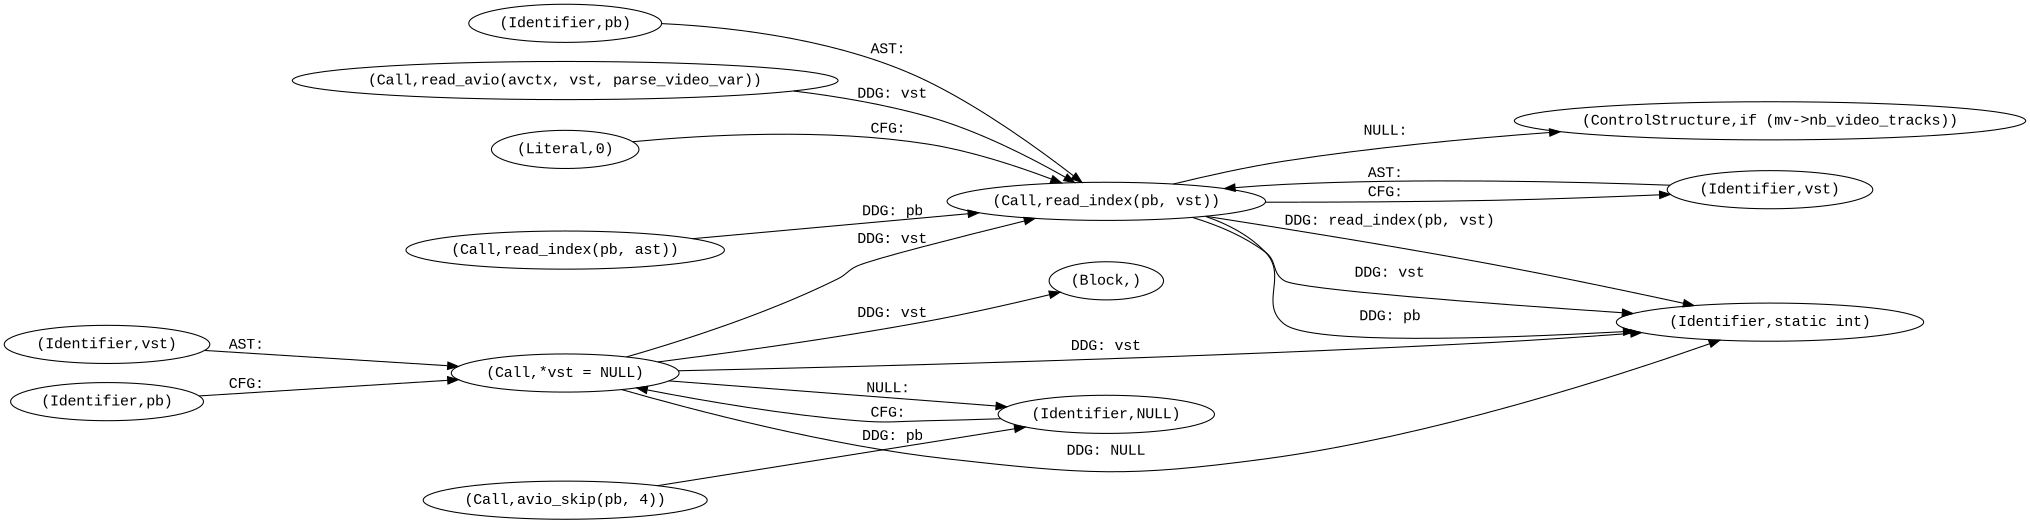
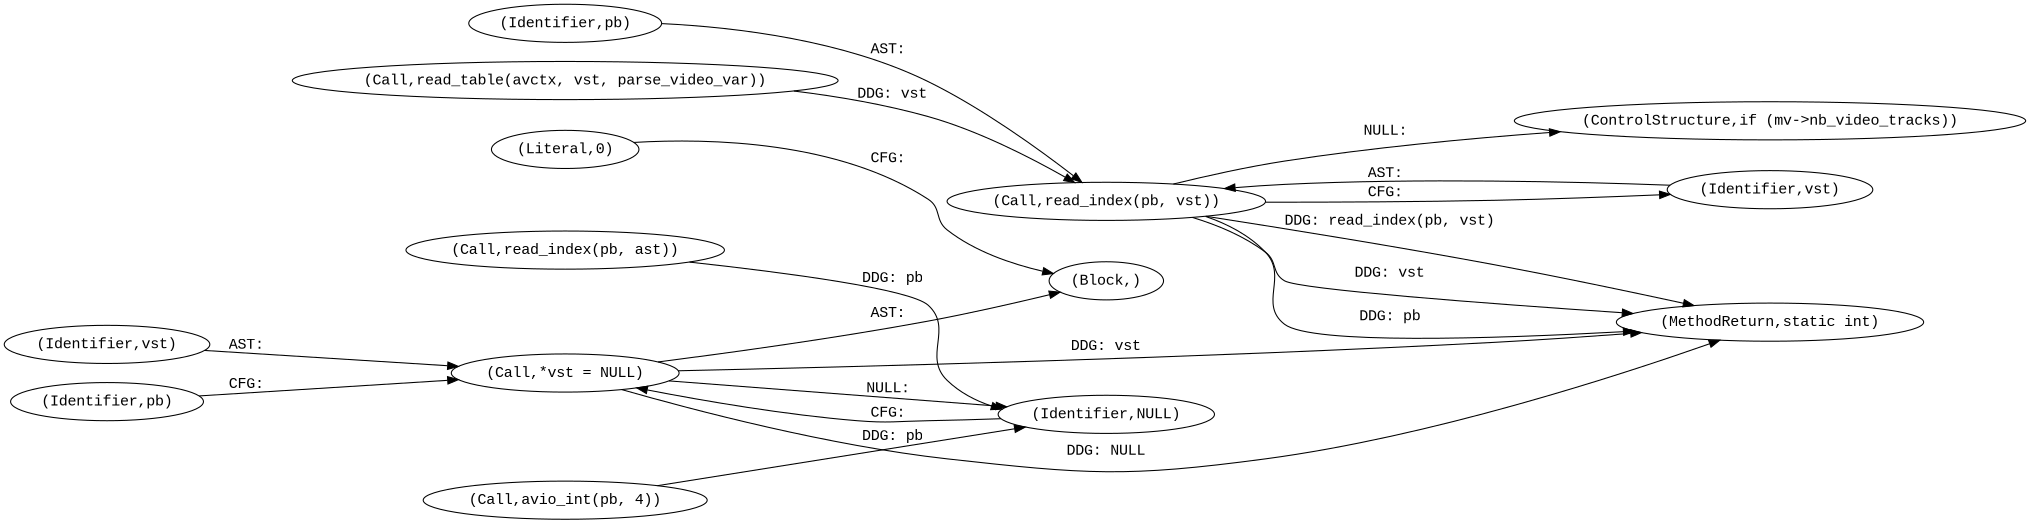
(565, 81) -> (565, 81)
(845, 136) -> (854, 165)
(830, 226) -> (876, 288)
(825, 285) -> none
(893, 313) -> (893, 313)
(1770, 322) -> (1770, 322)
(565, 500) -> (565, 500)
